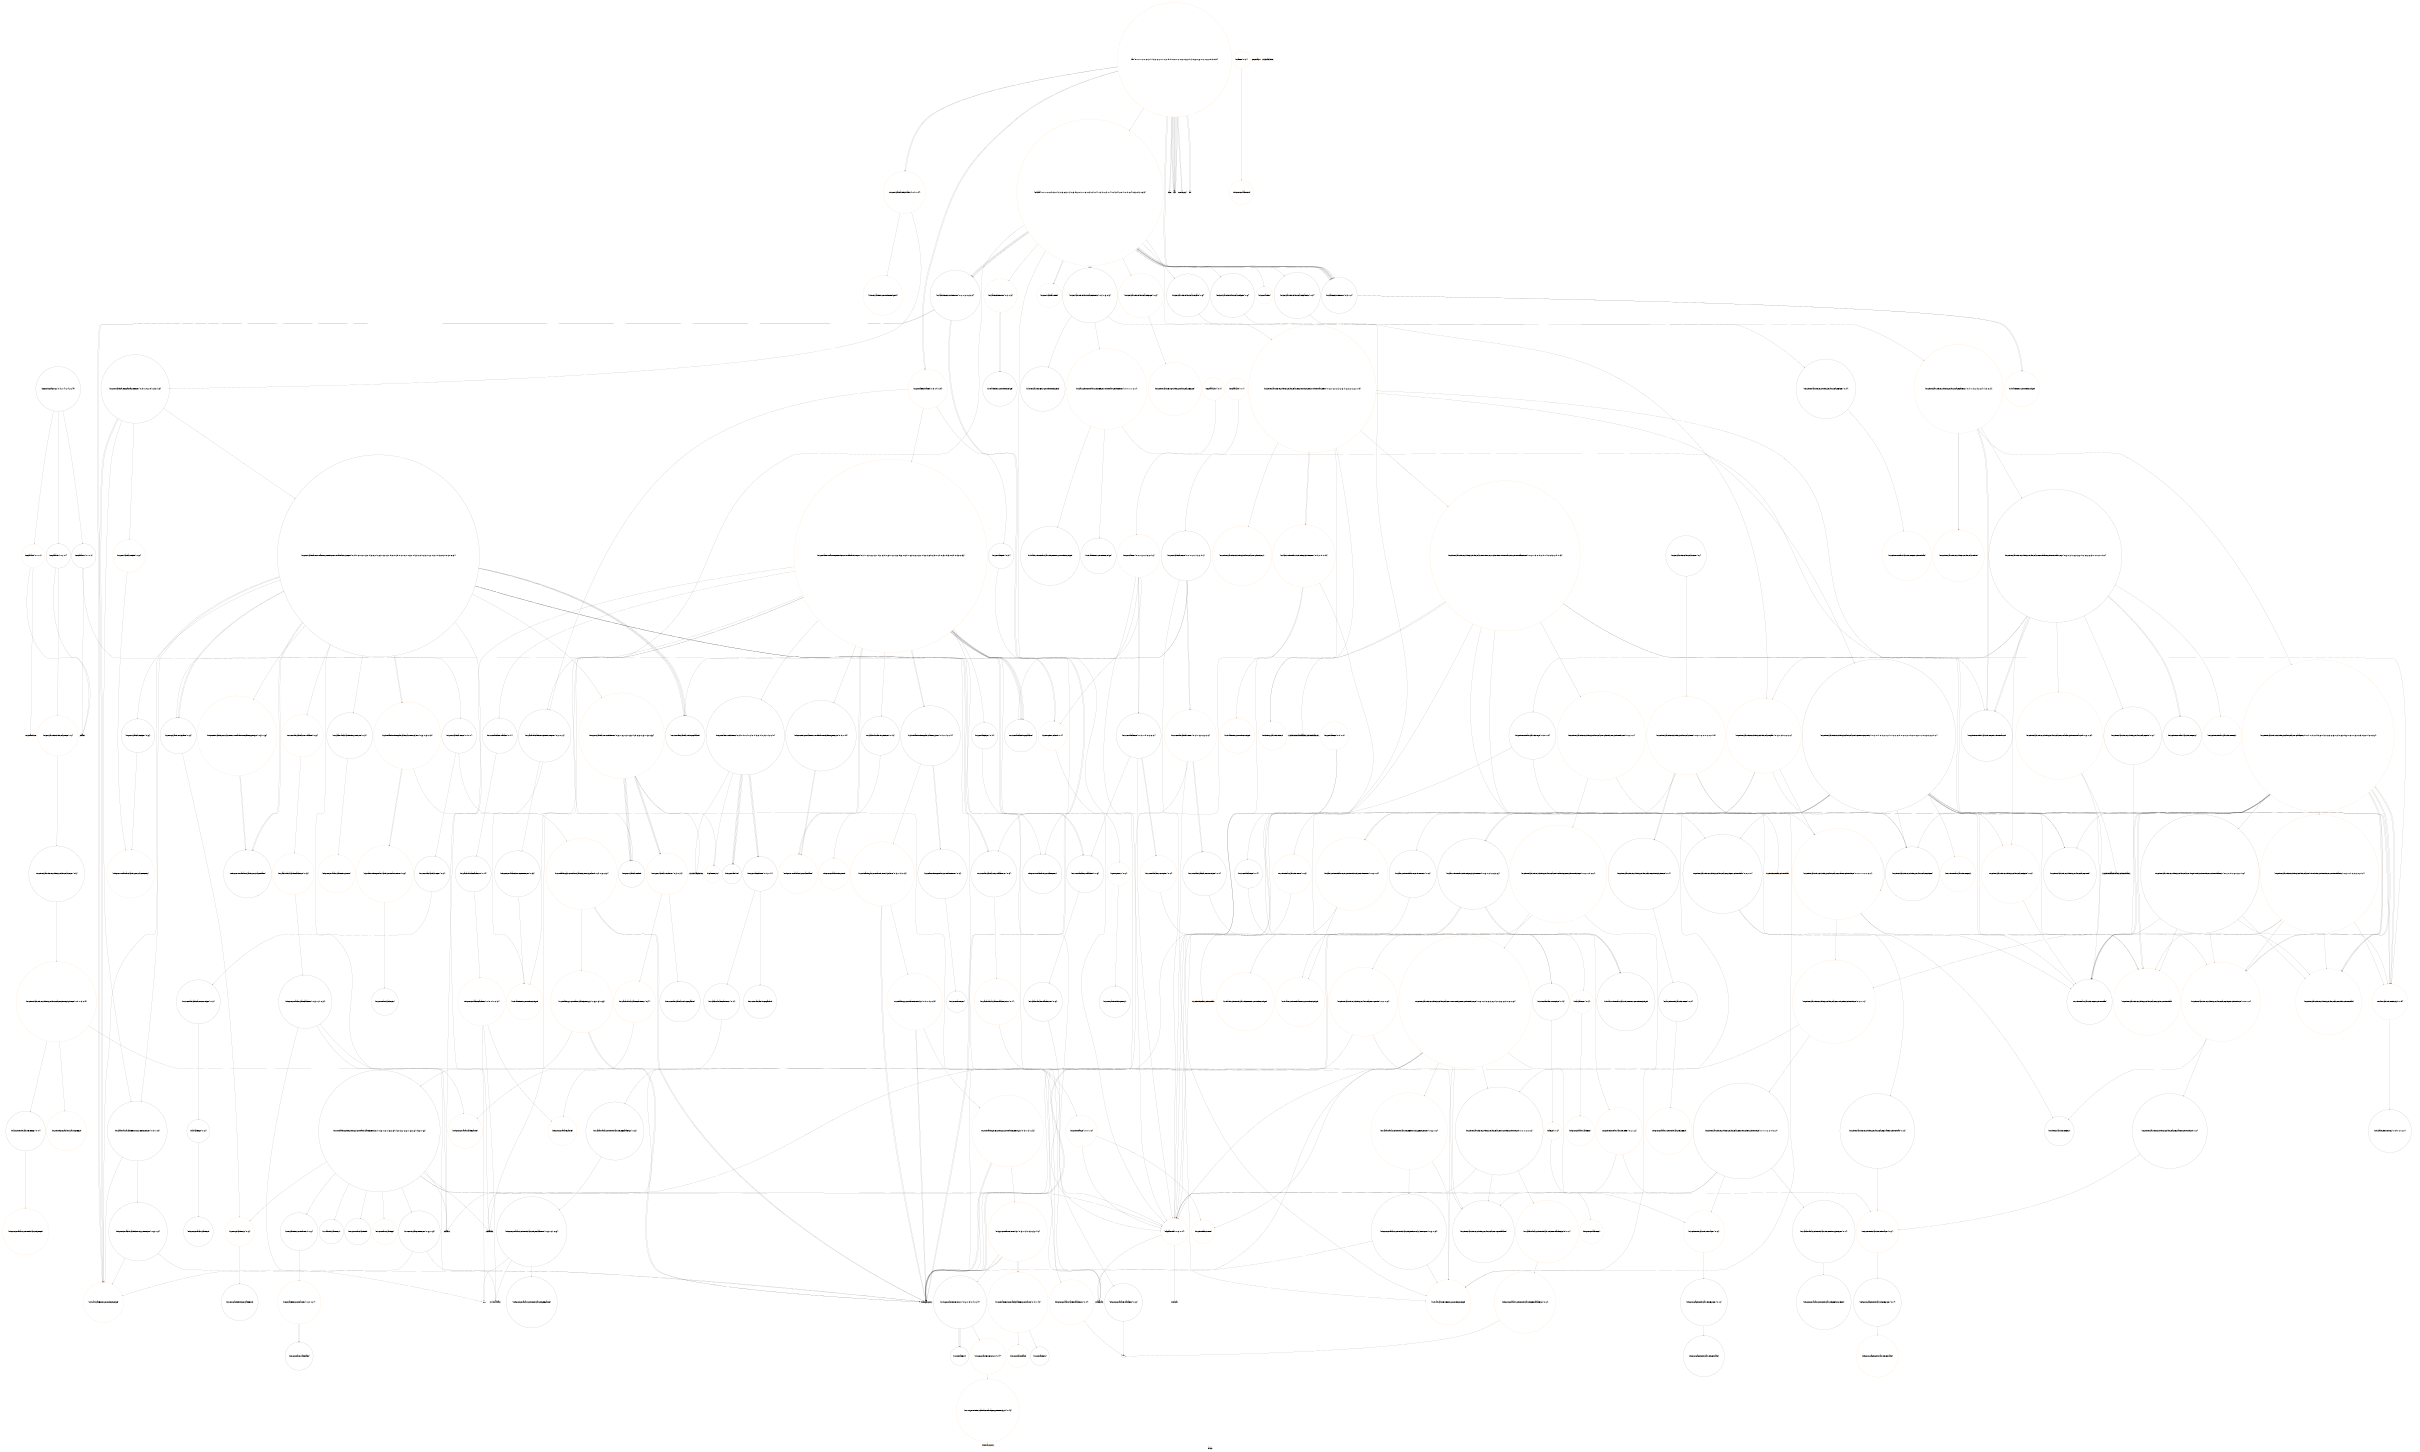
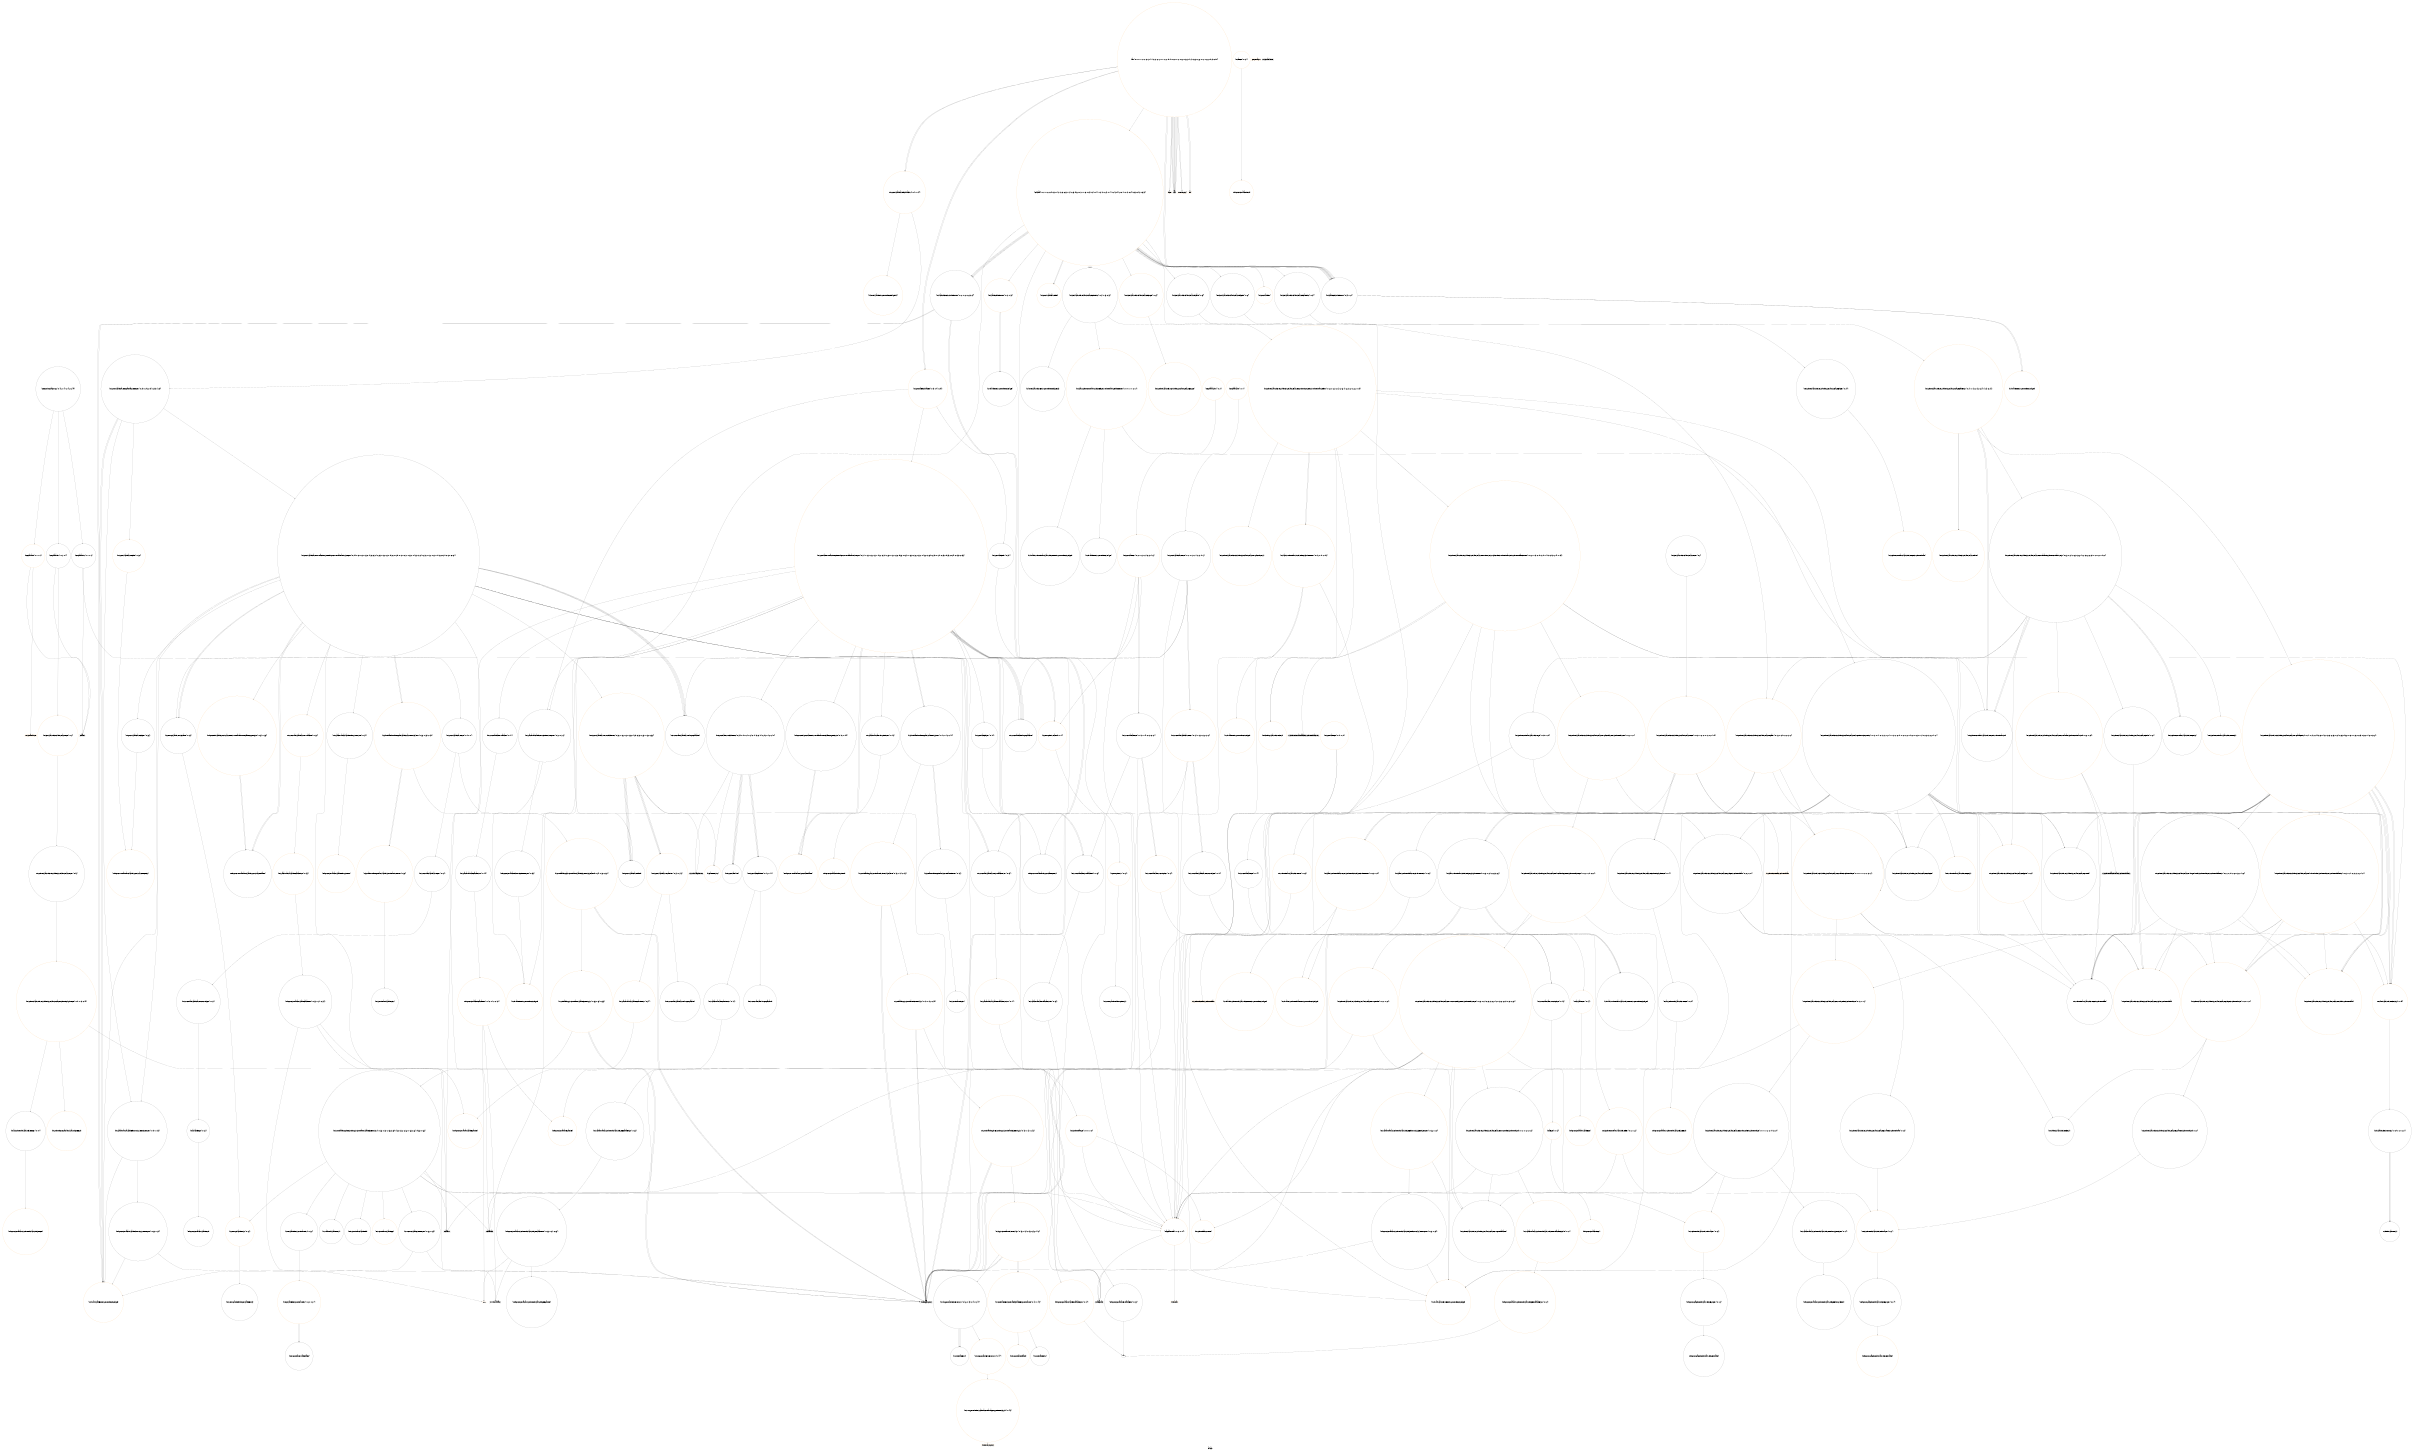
none -> (2390, 1232)
